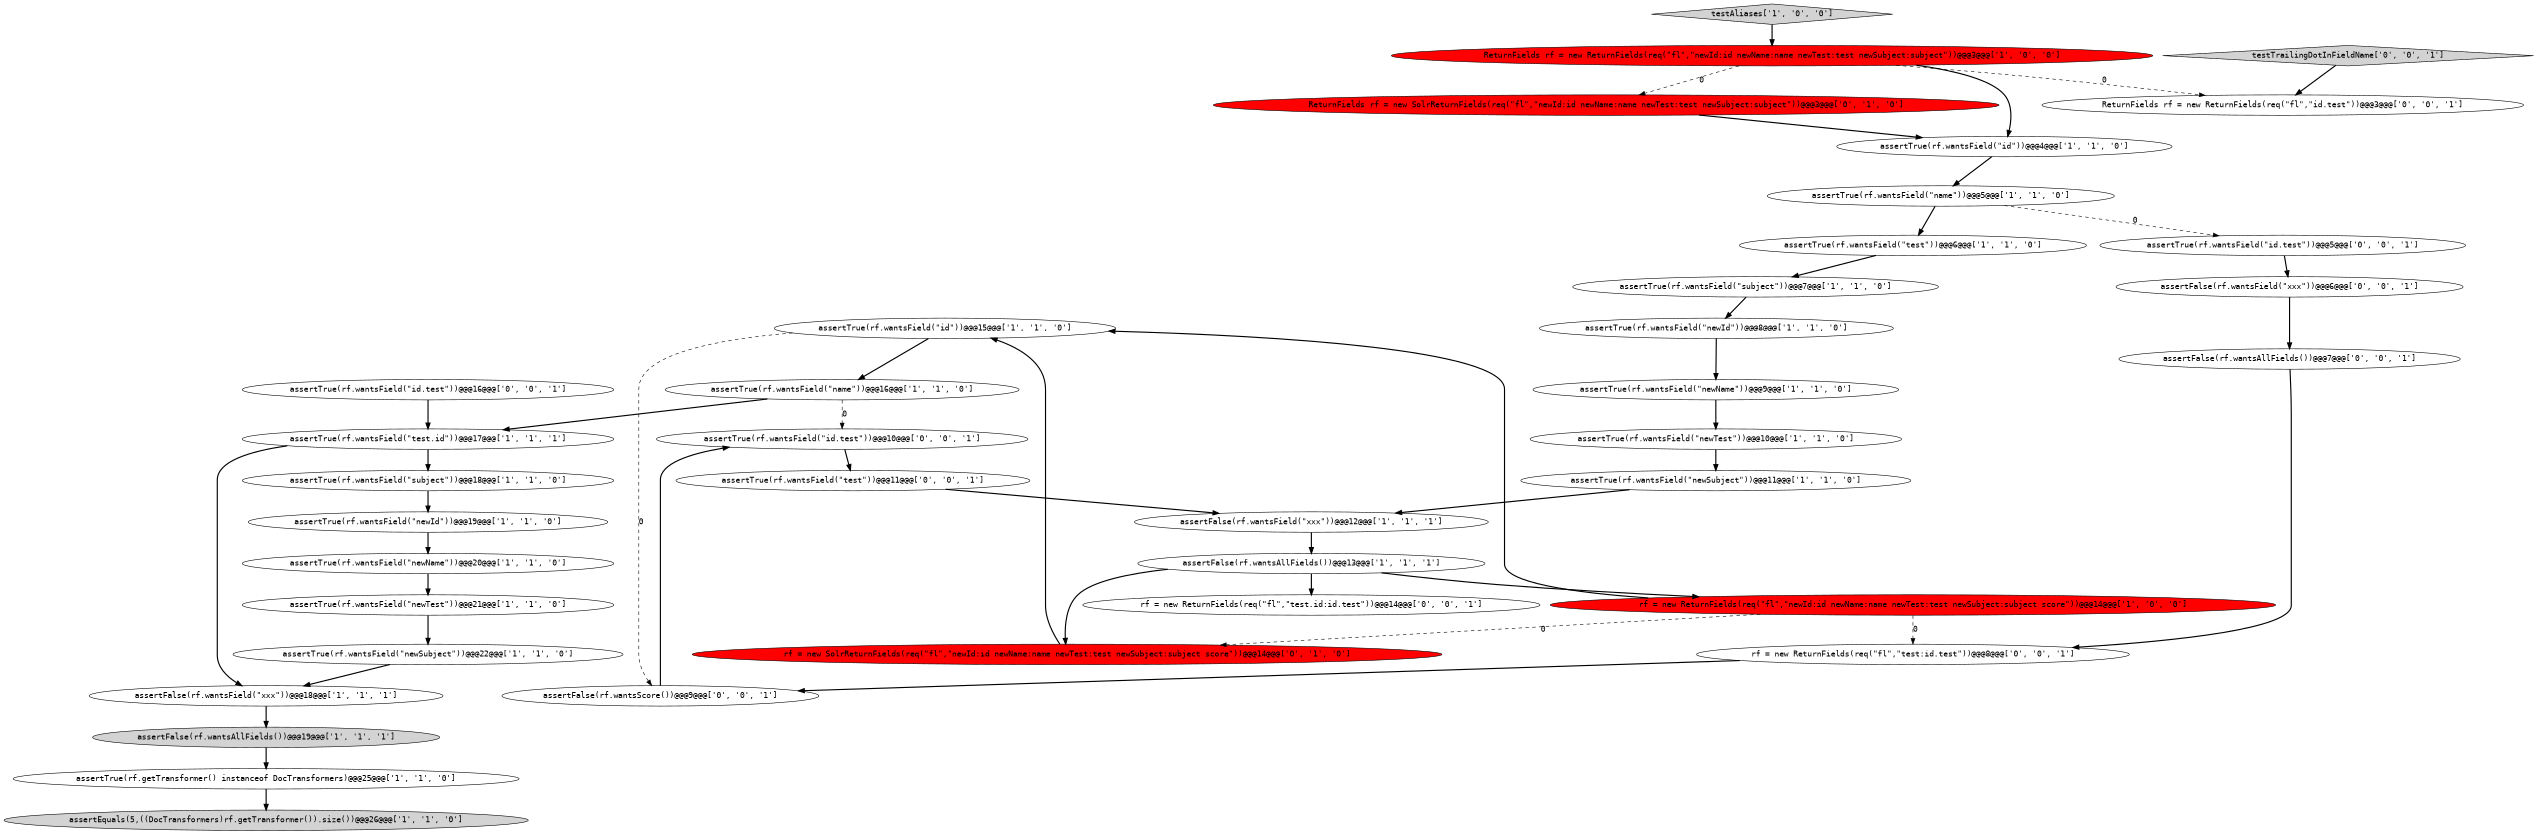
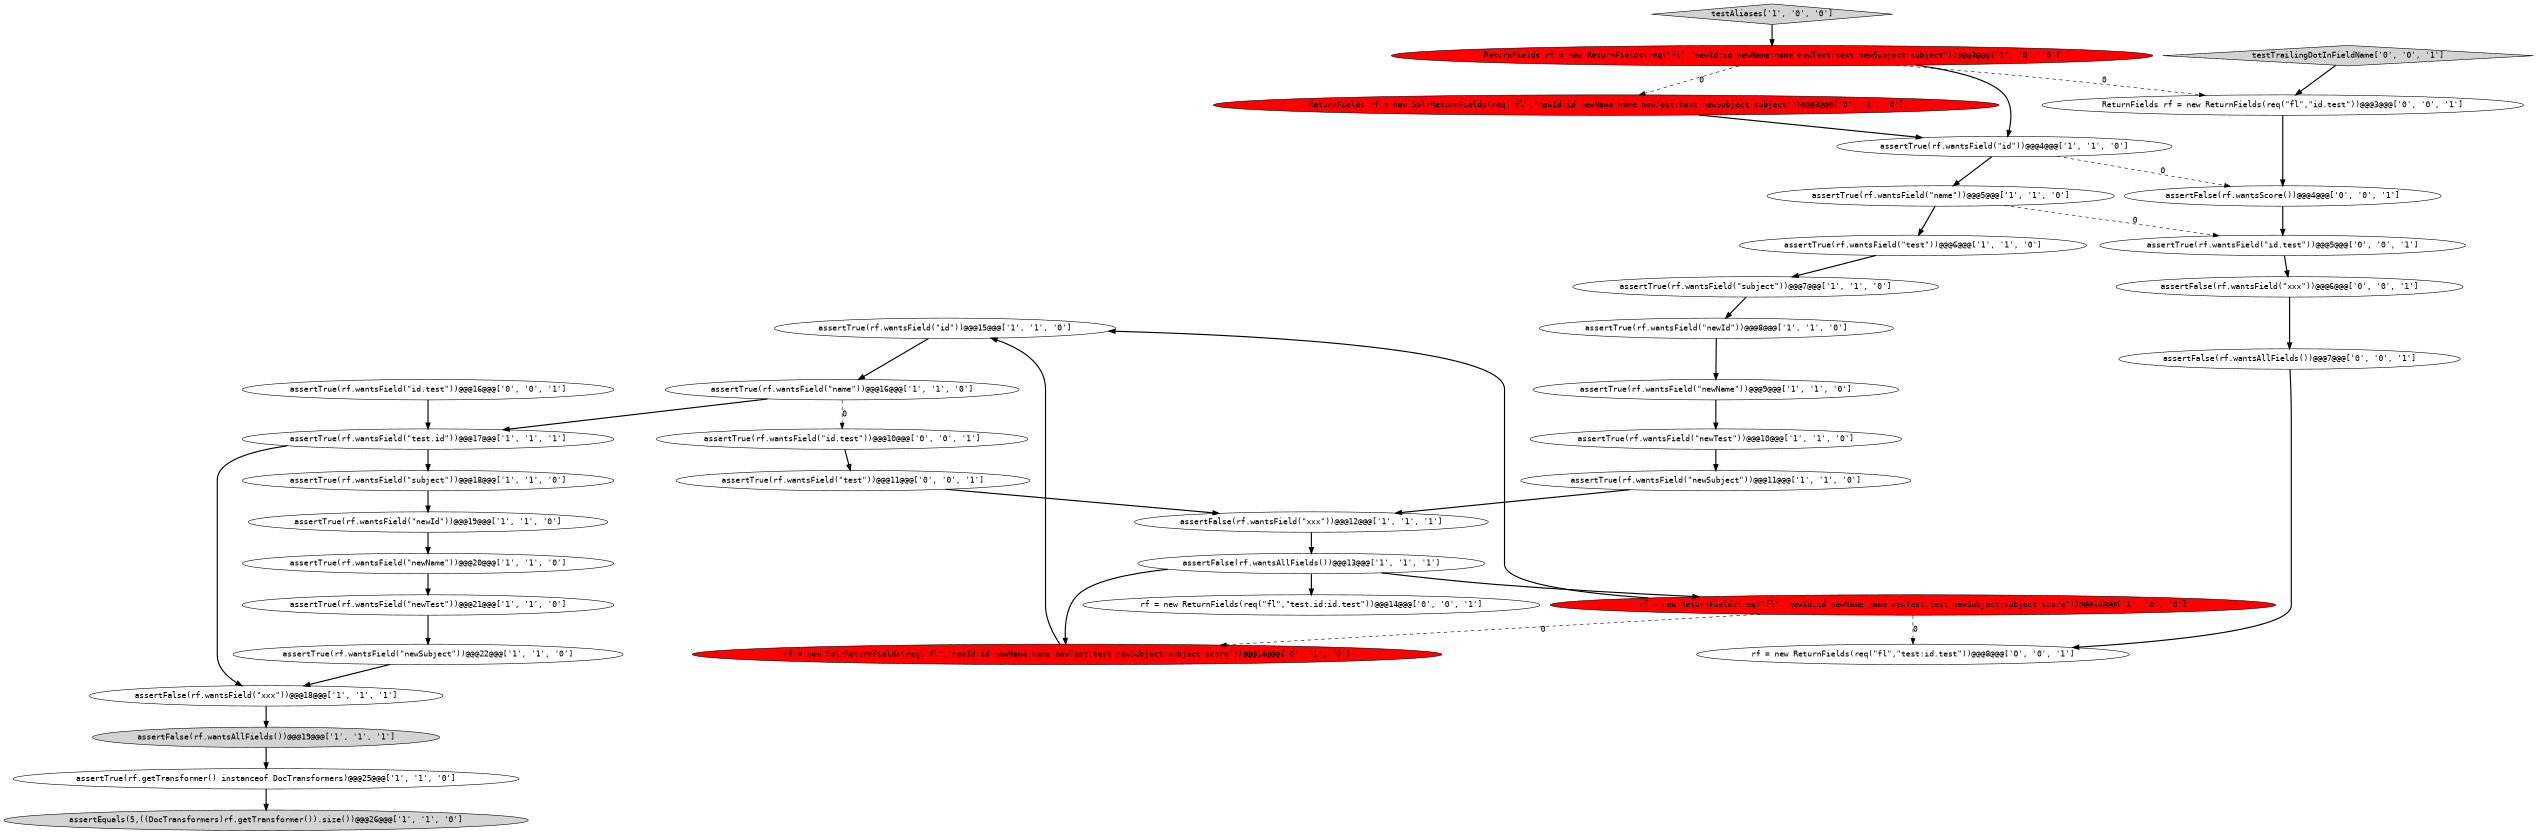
none -> (2283, 196)
(660, 696) -> none
